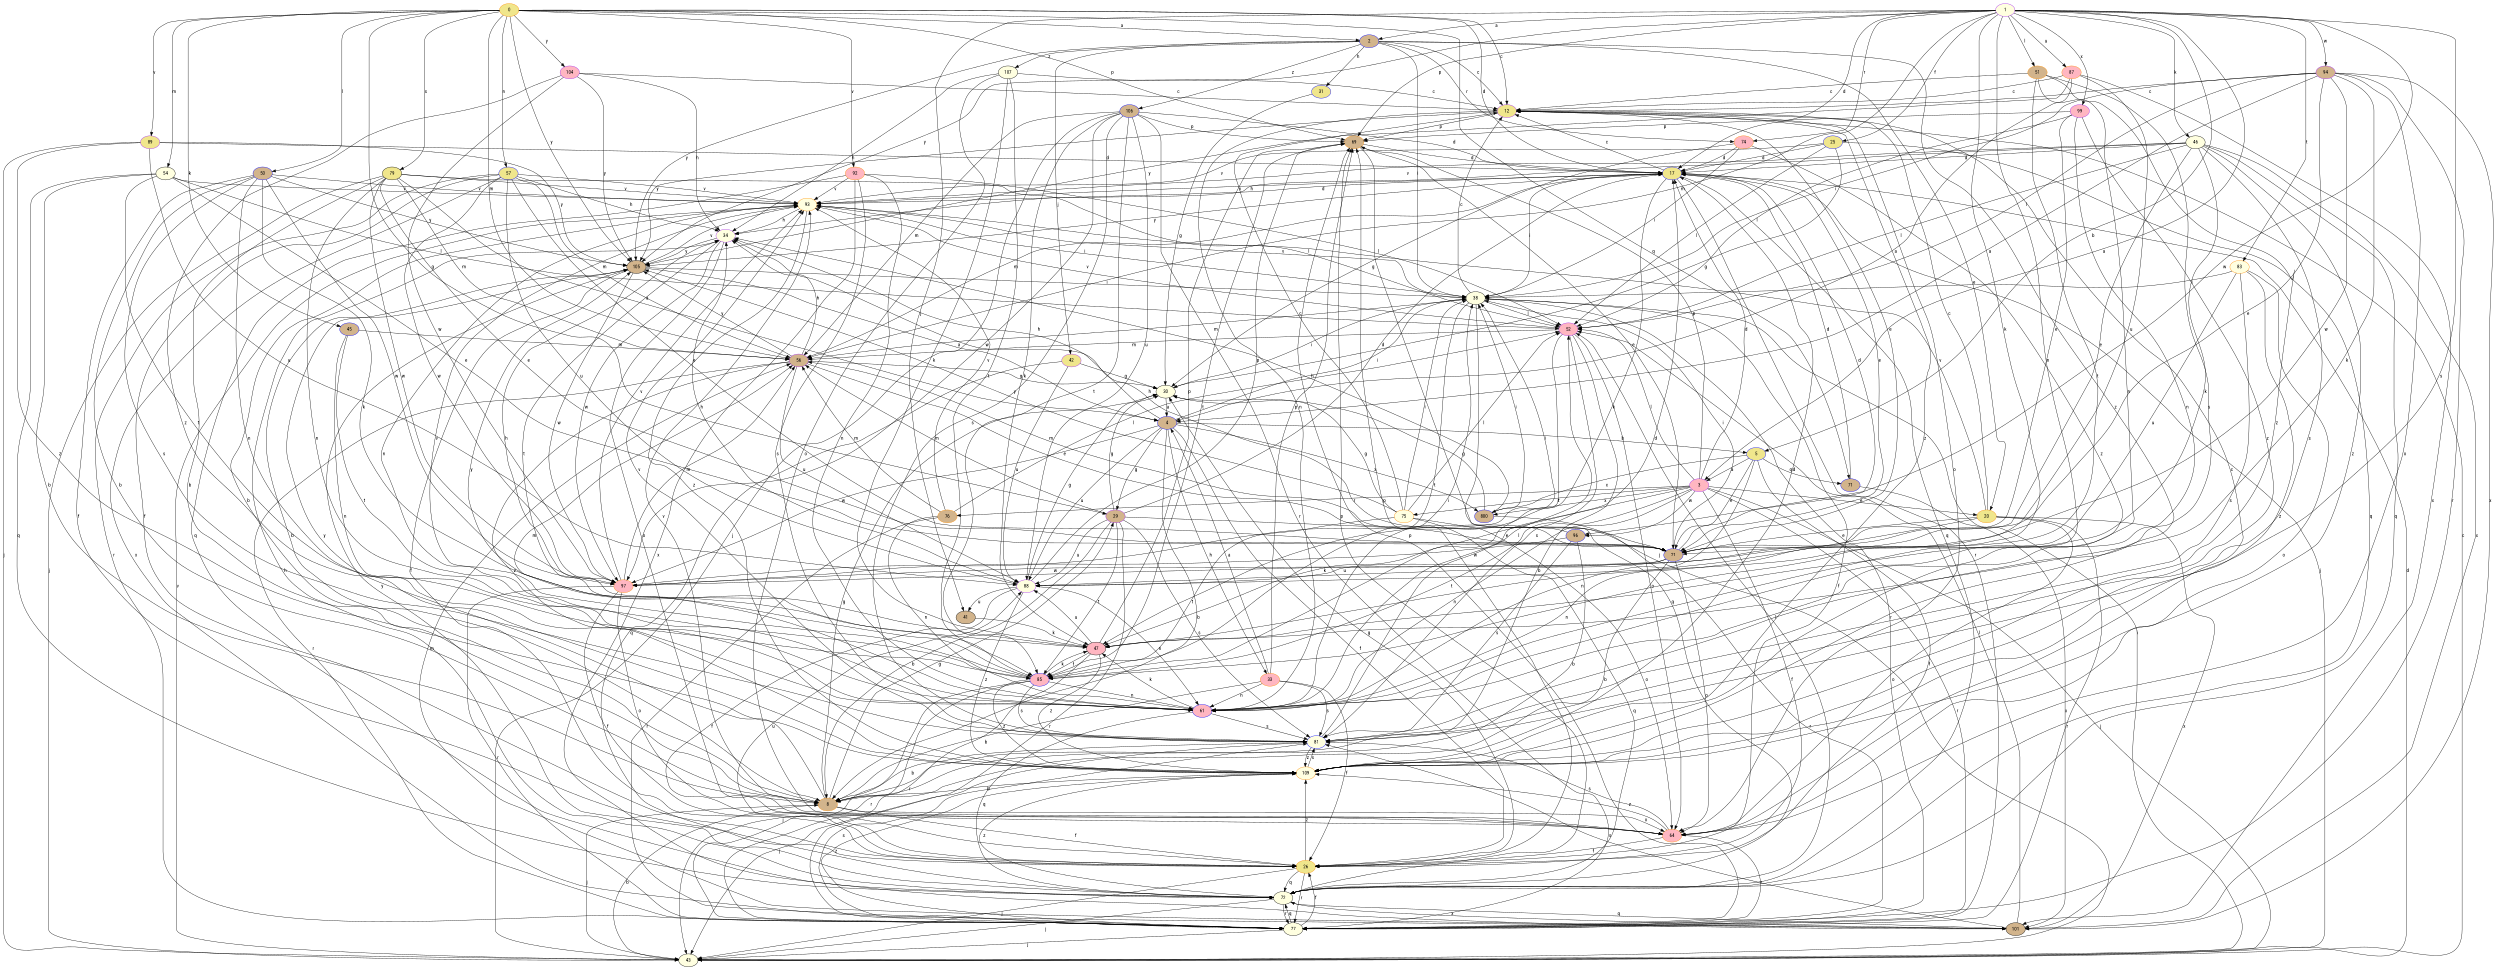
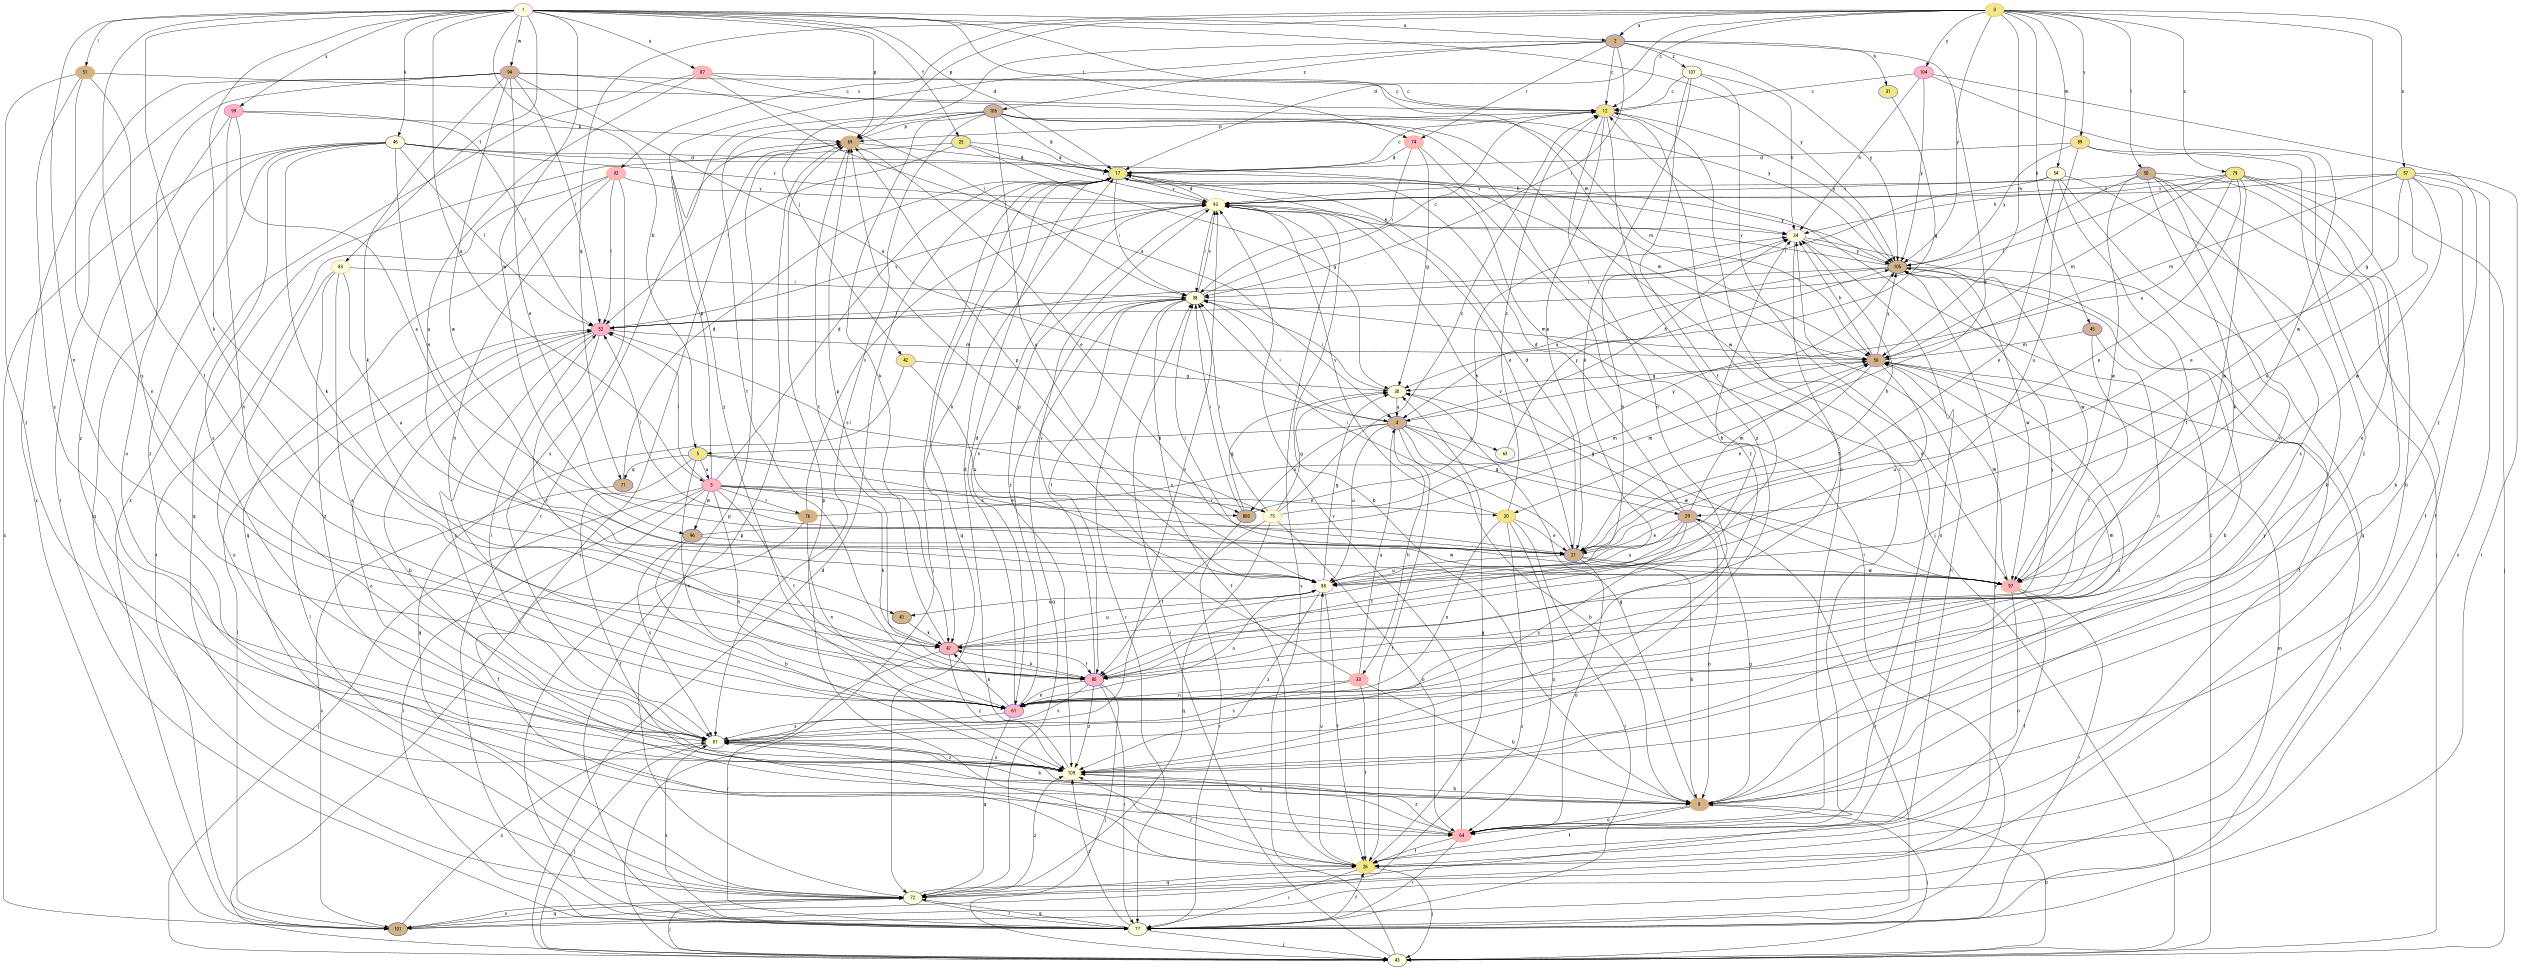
none -> (1505, 454)
